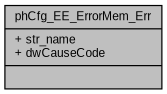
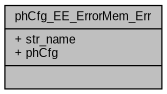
(60, 53) -> (37, 53)
